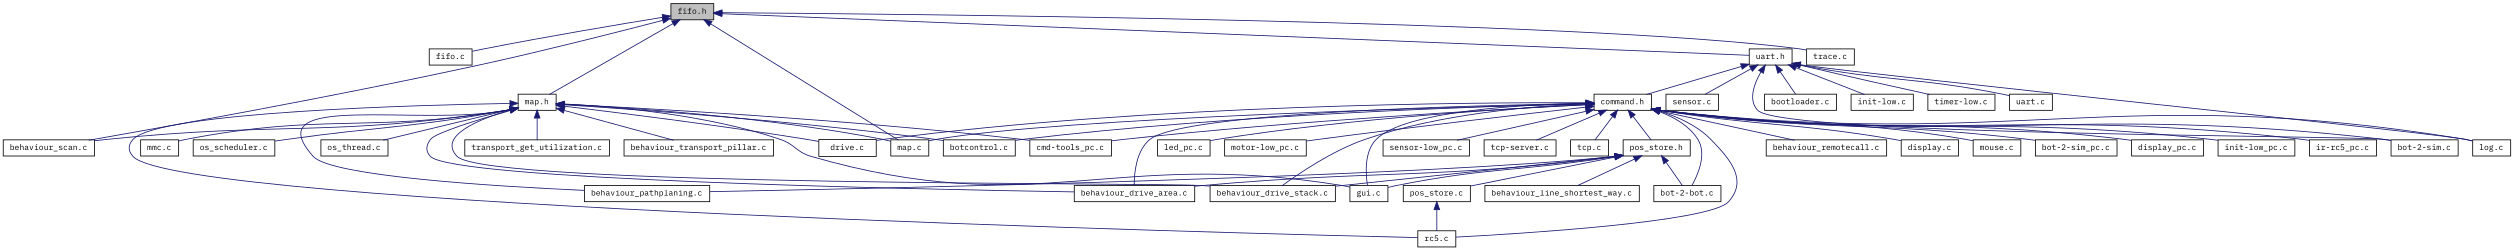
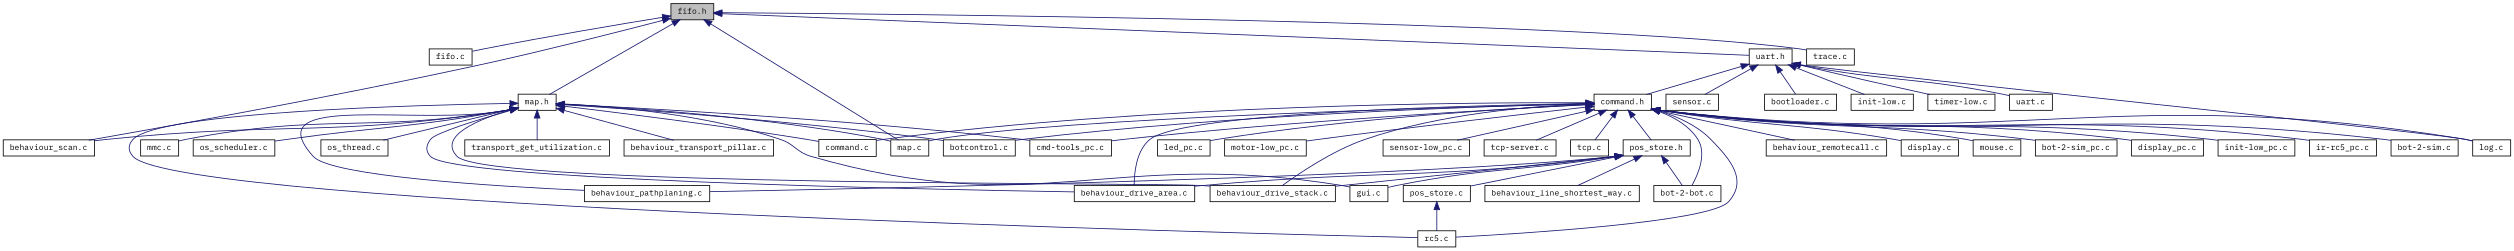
(1454, 113) -> none
(2053, 132) -> none
(848, 148) -> (848, 148)
